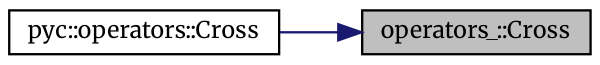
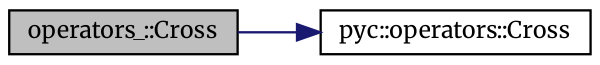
(309, 32) -> (267, 32)
